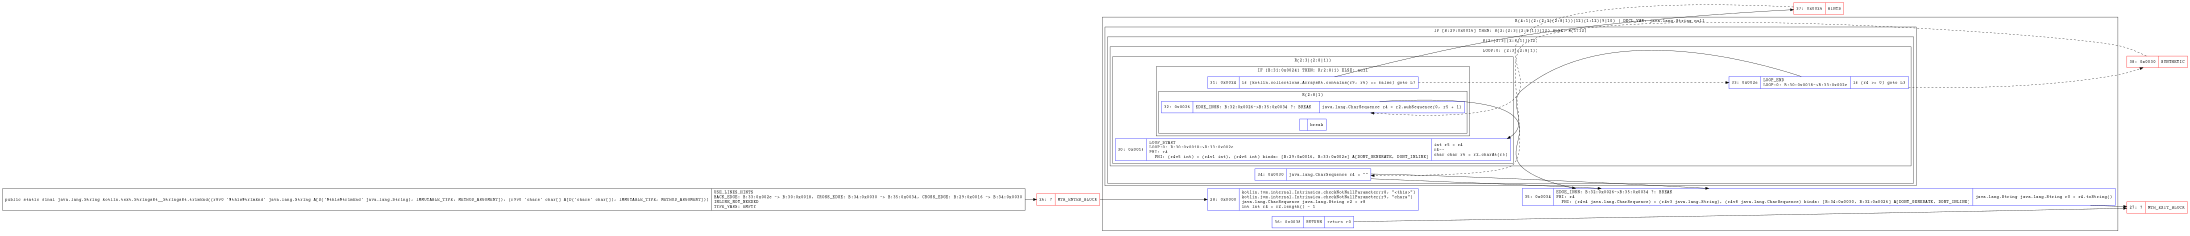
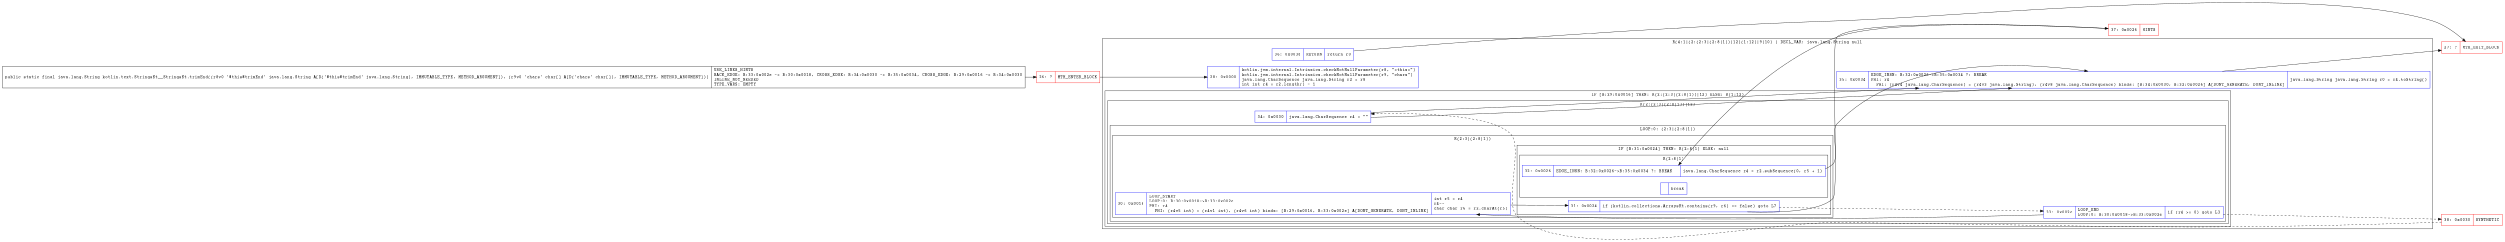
(1551, 21) -> (1825, 42)
none -> (1538, 205)
